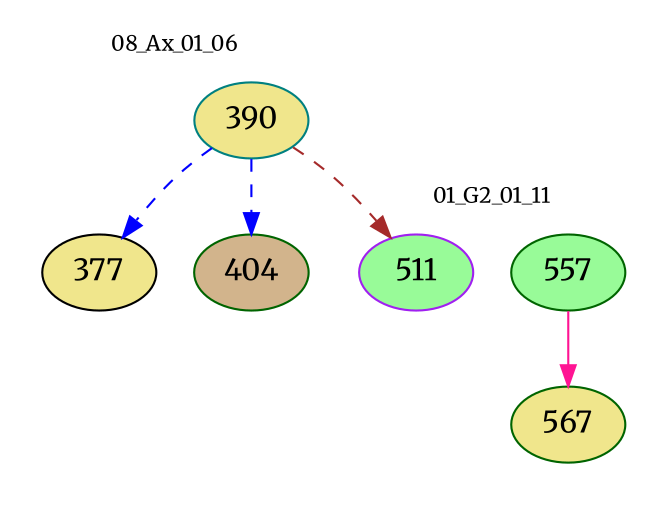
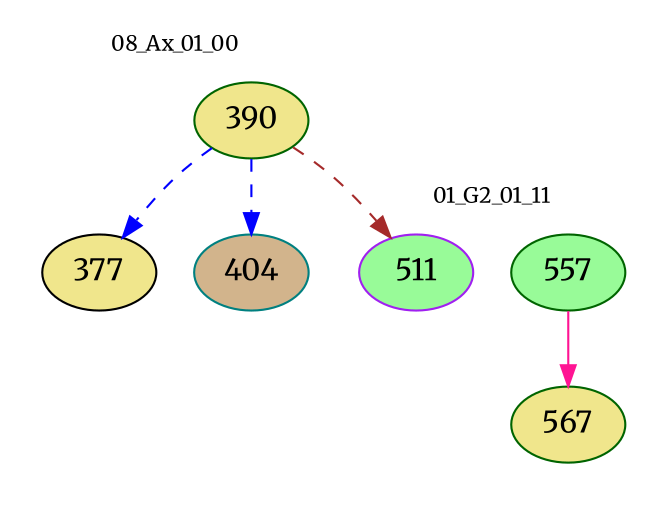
(175, 45) -> (175, 45)
(251, 120) -> (251, 120)
(251, 273) -> (251, 273)
